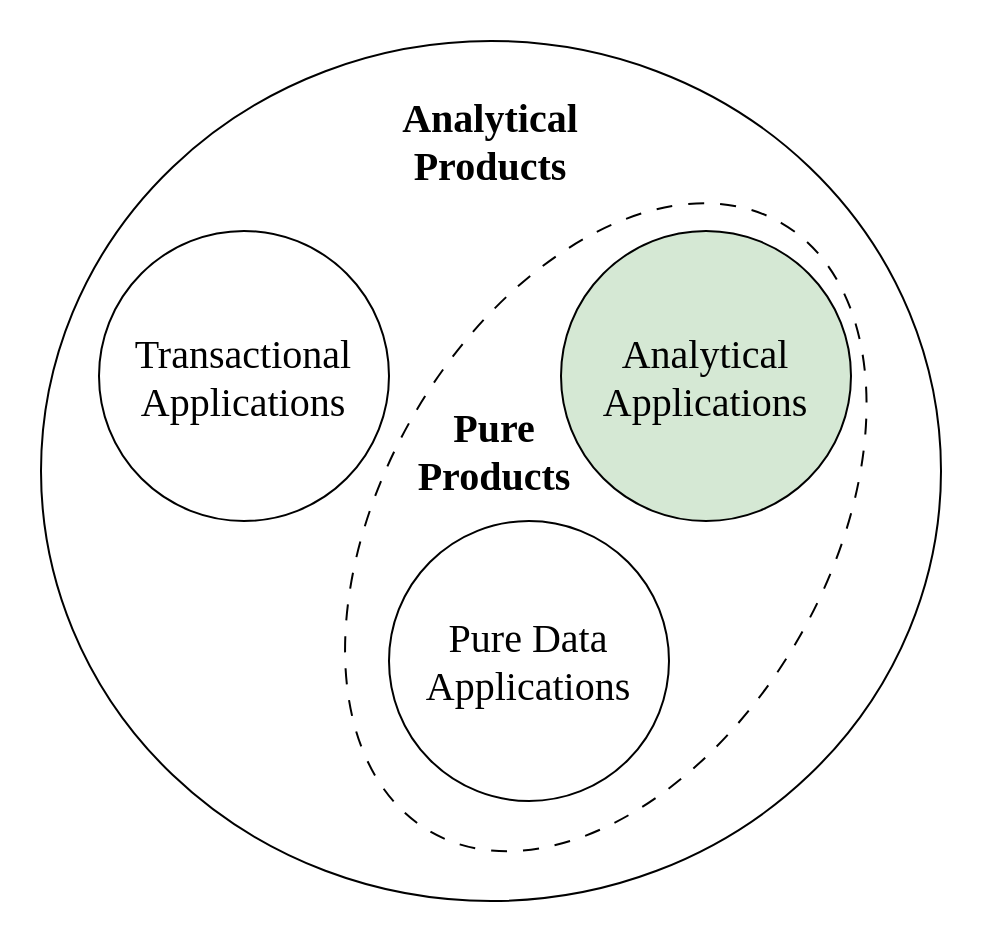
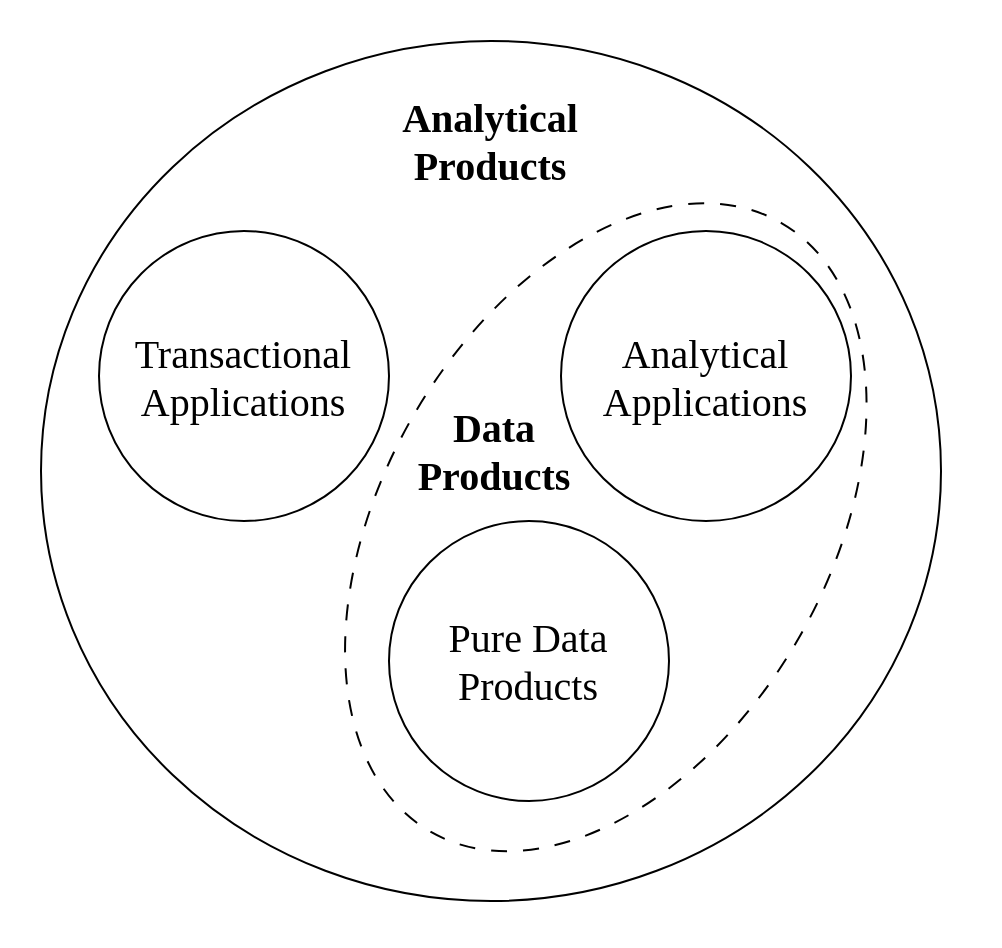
(706, 376) -> (706, 376)
(495, 451) -> (495, 451)
(529, 661) -> (529, 661)
